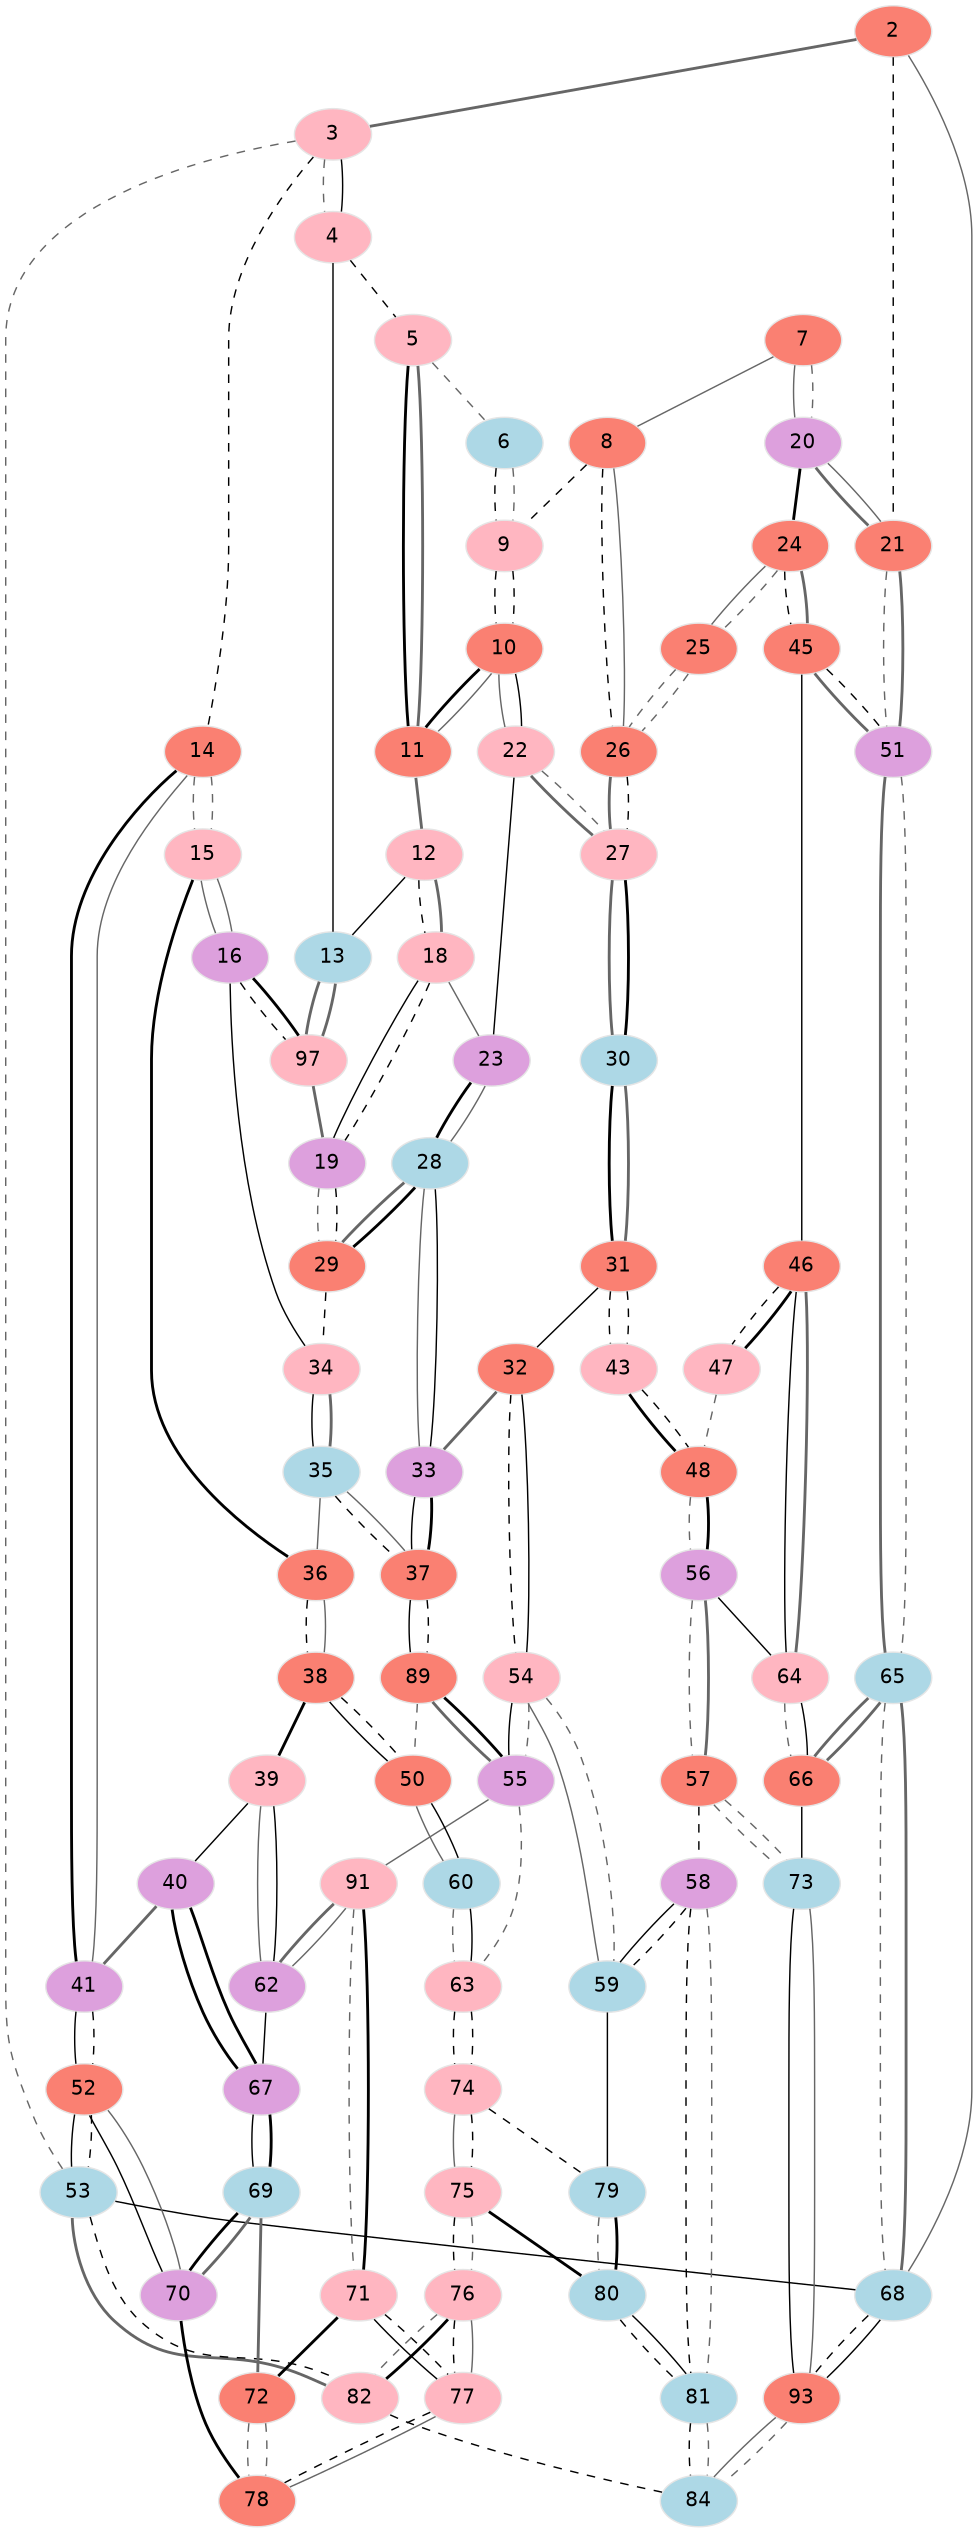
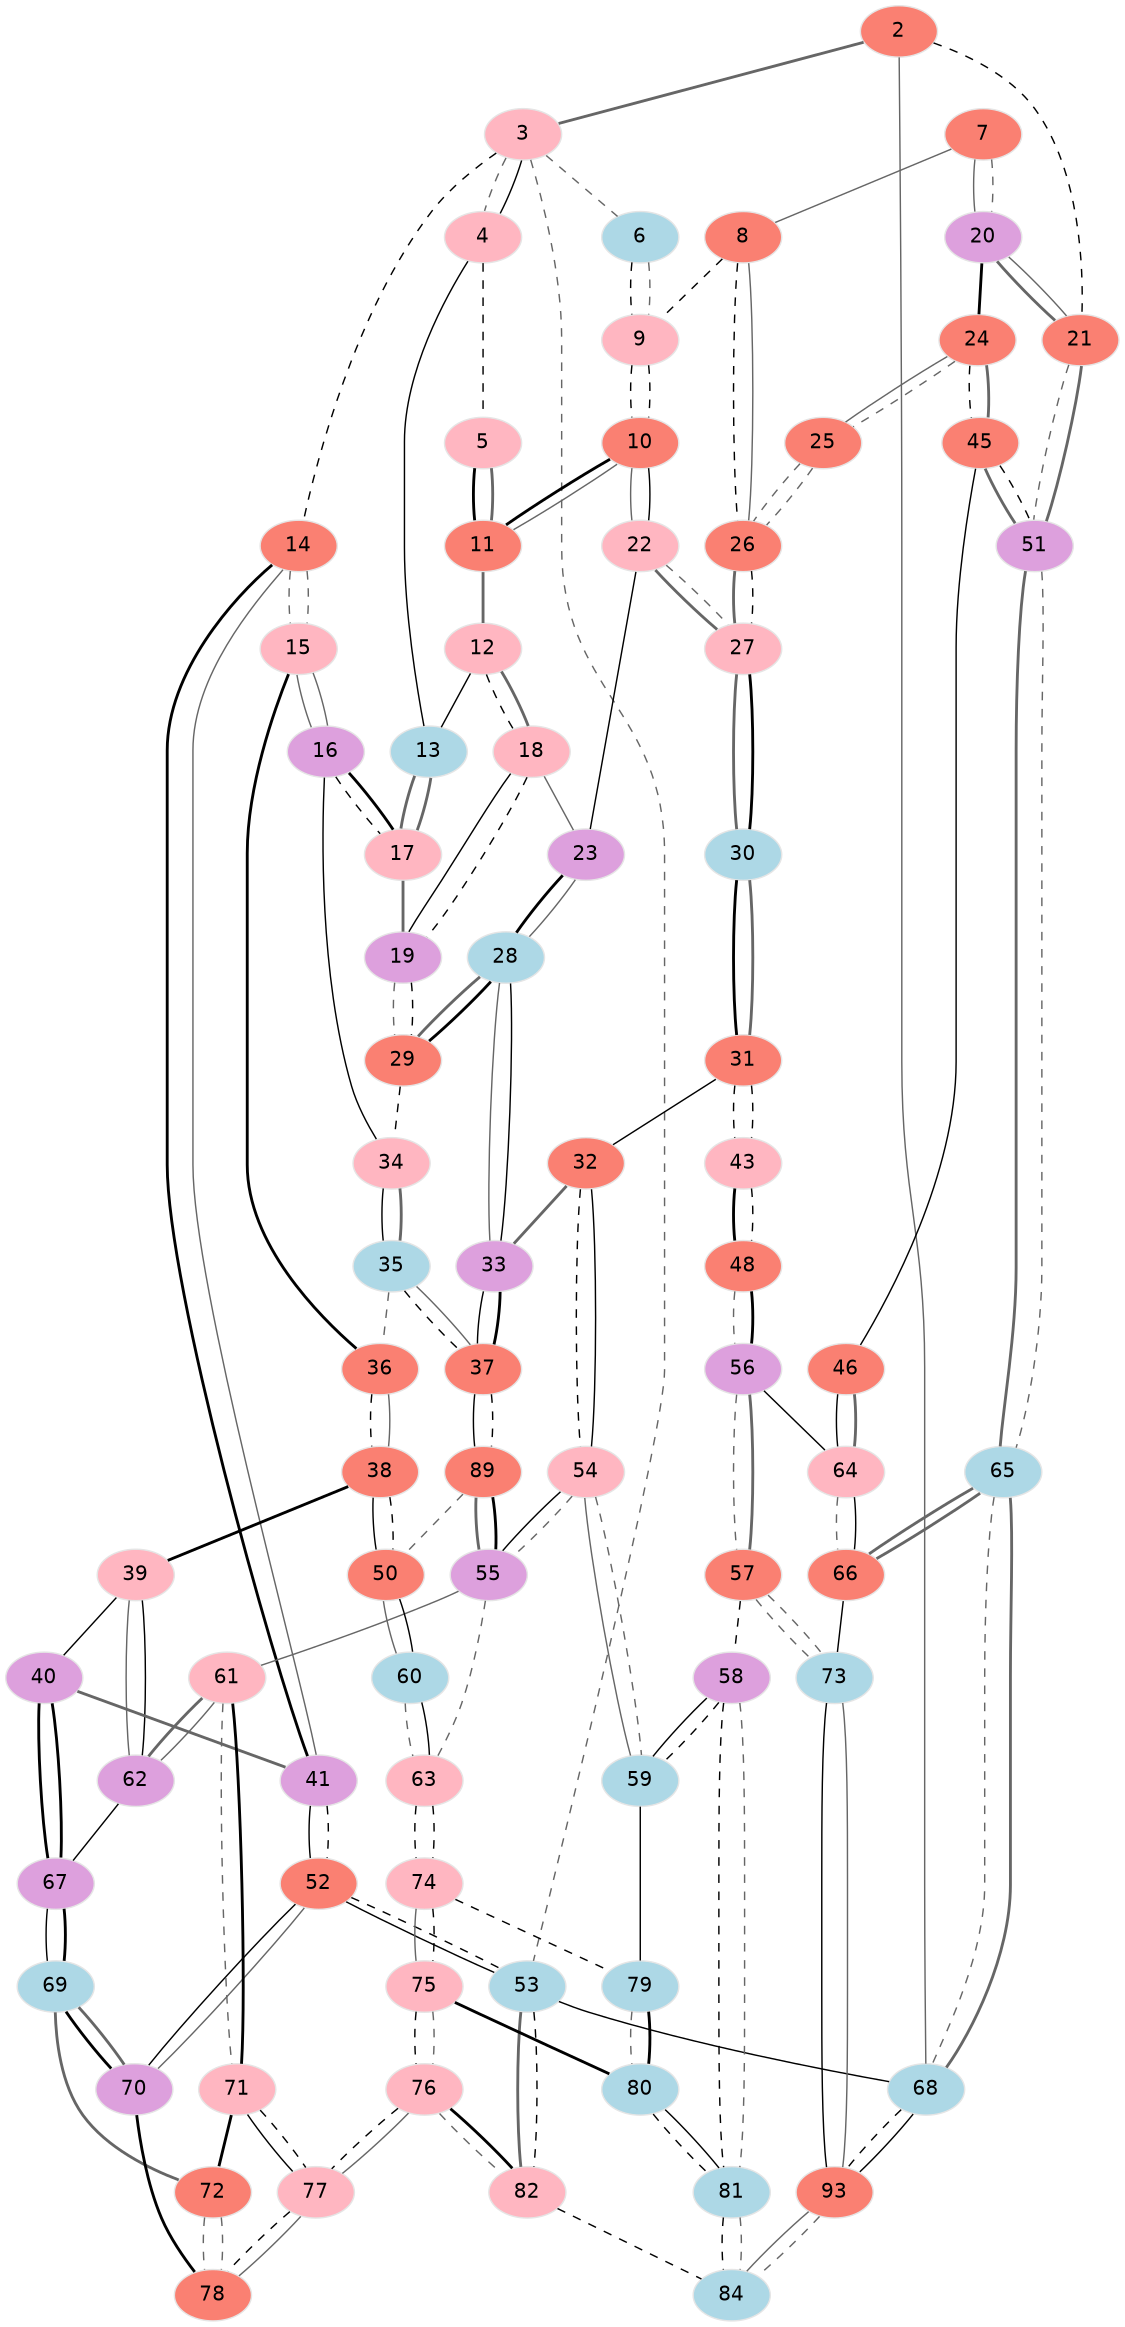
(459, 392) -> (582, 186)
(309, 1060) -> (403, 855)
(722, 1369) -> none
(319, 1524) -> (386, 1318)
(359, 1884) -> (227, 1678)
